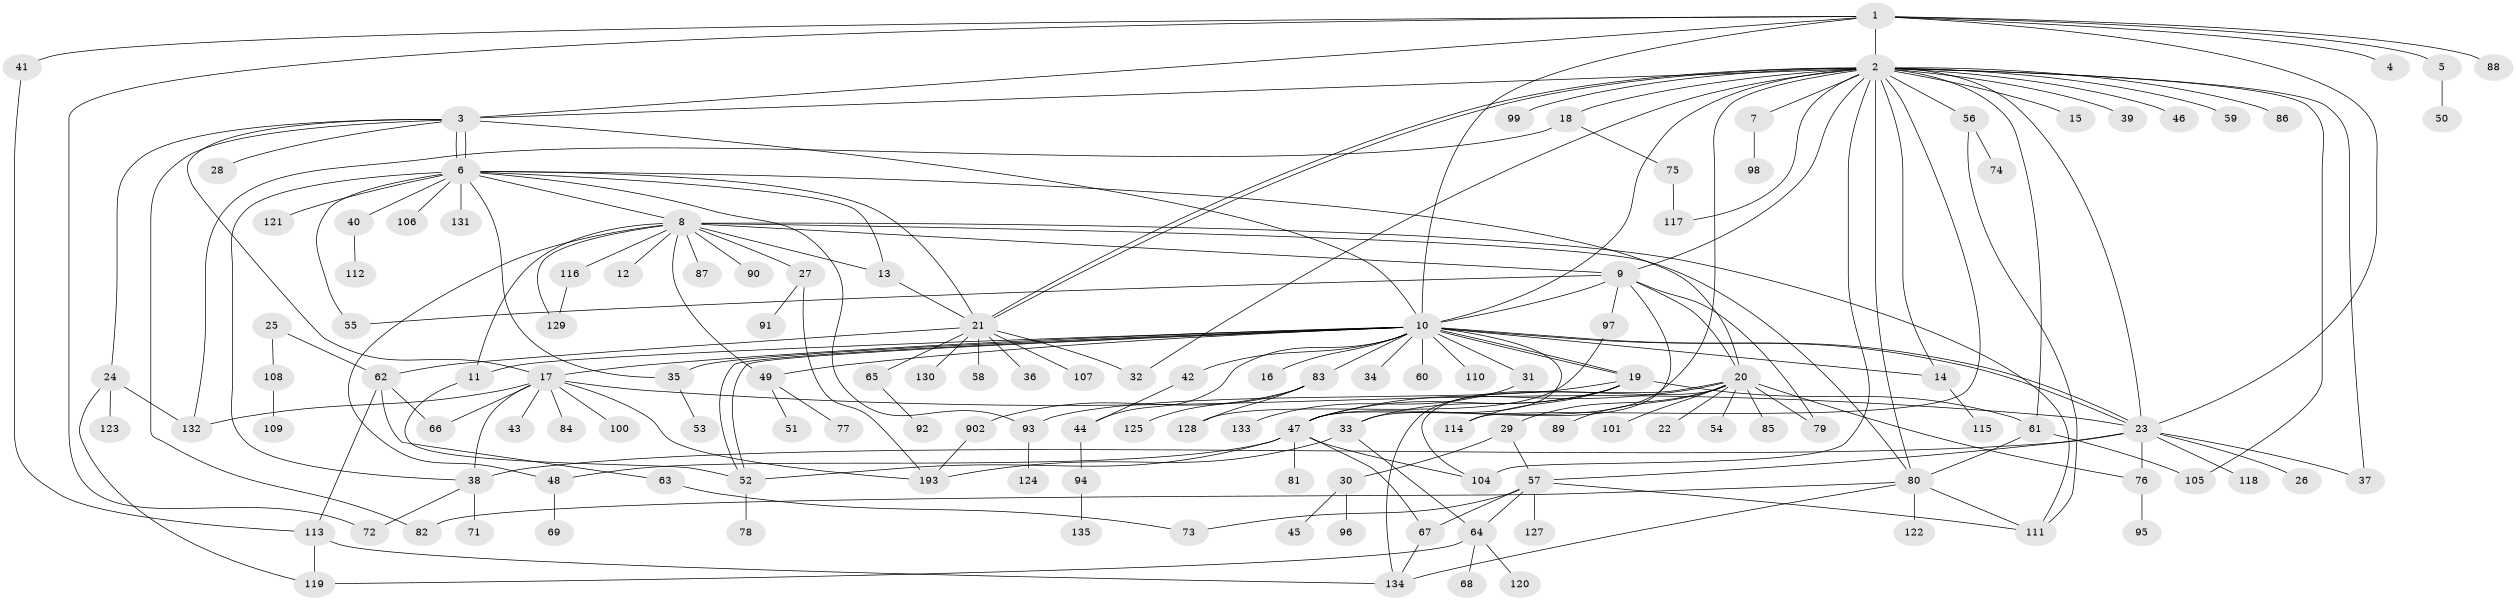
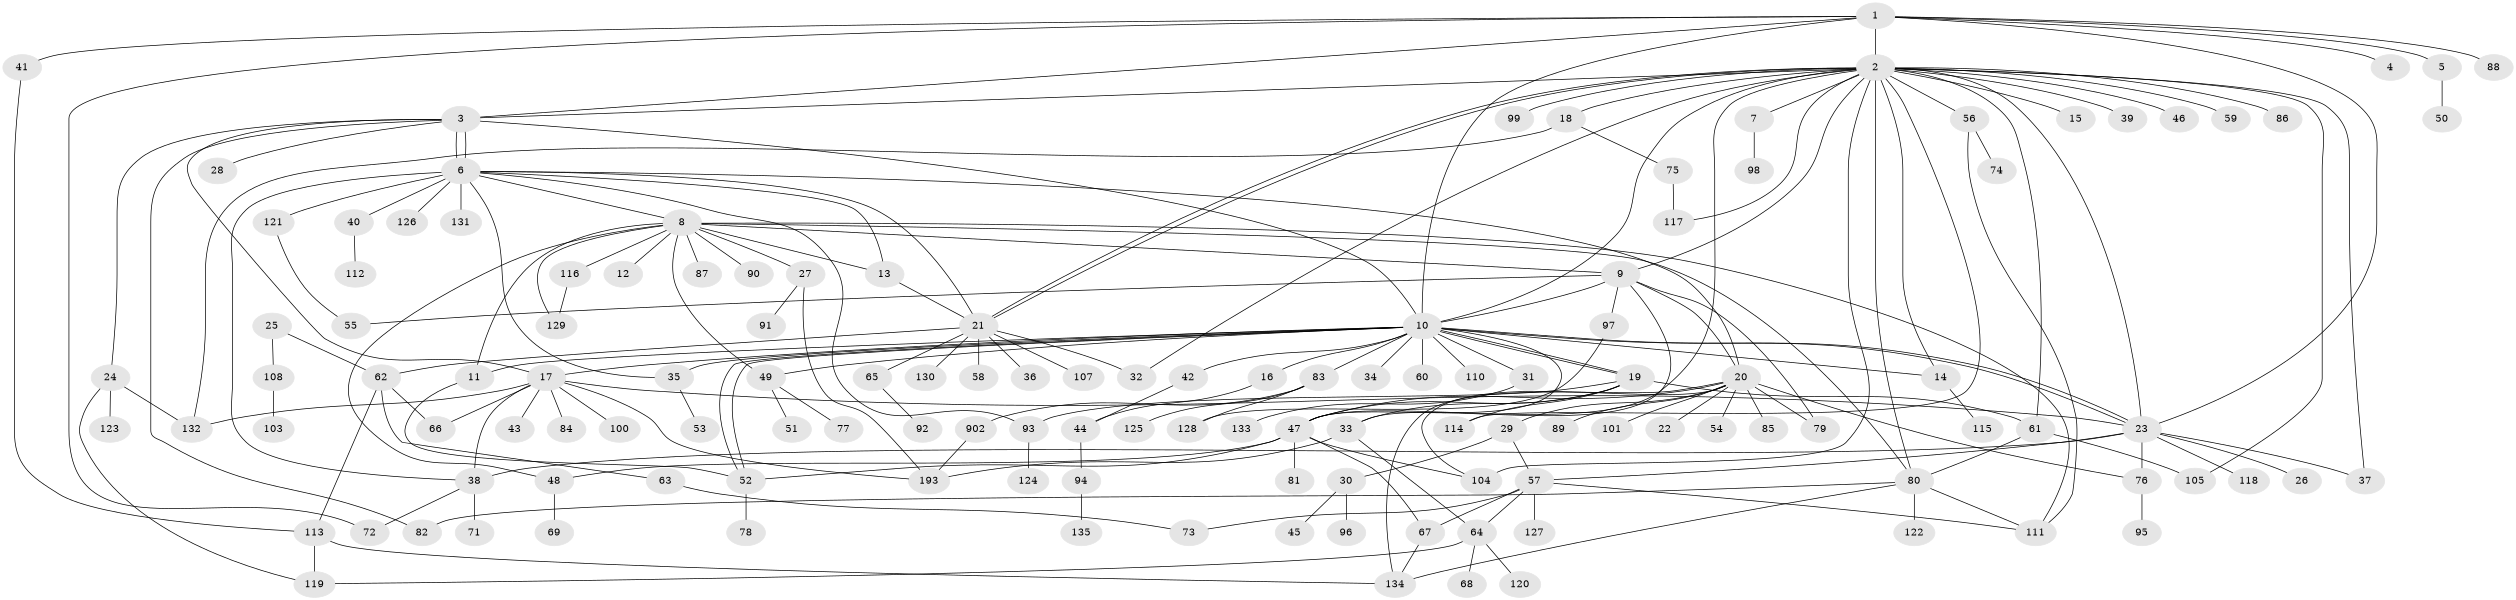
(331, 207) -> (300, 282)
(407, 223) -> (407, 223)
(1245, 363) -> (1173, 403)
(274, 429) -> (274, 429)
